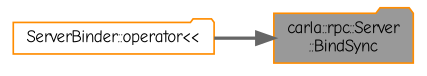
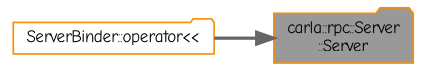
(344, 38) -> (344, 38)
